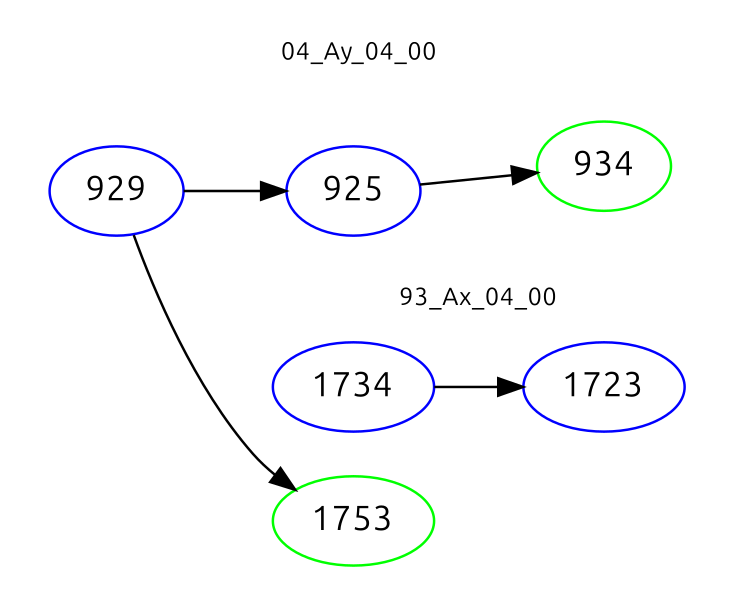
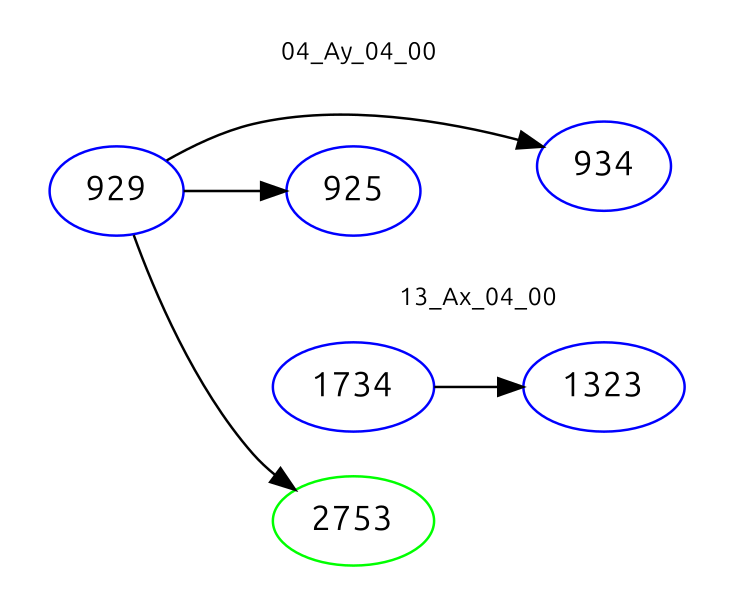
(604, 166) -> (604, 166)
(466, 180) -> (339, 115)
(479, 299) -> (479, 299)
(604, 387) -> (604, 387)
(353, 521) -> (353, 521)
